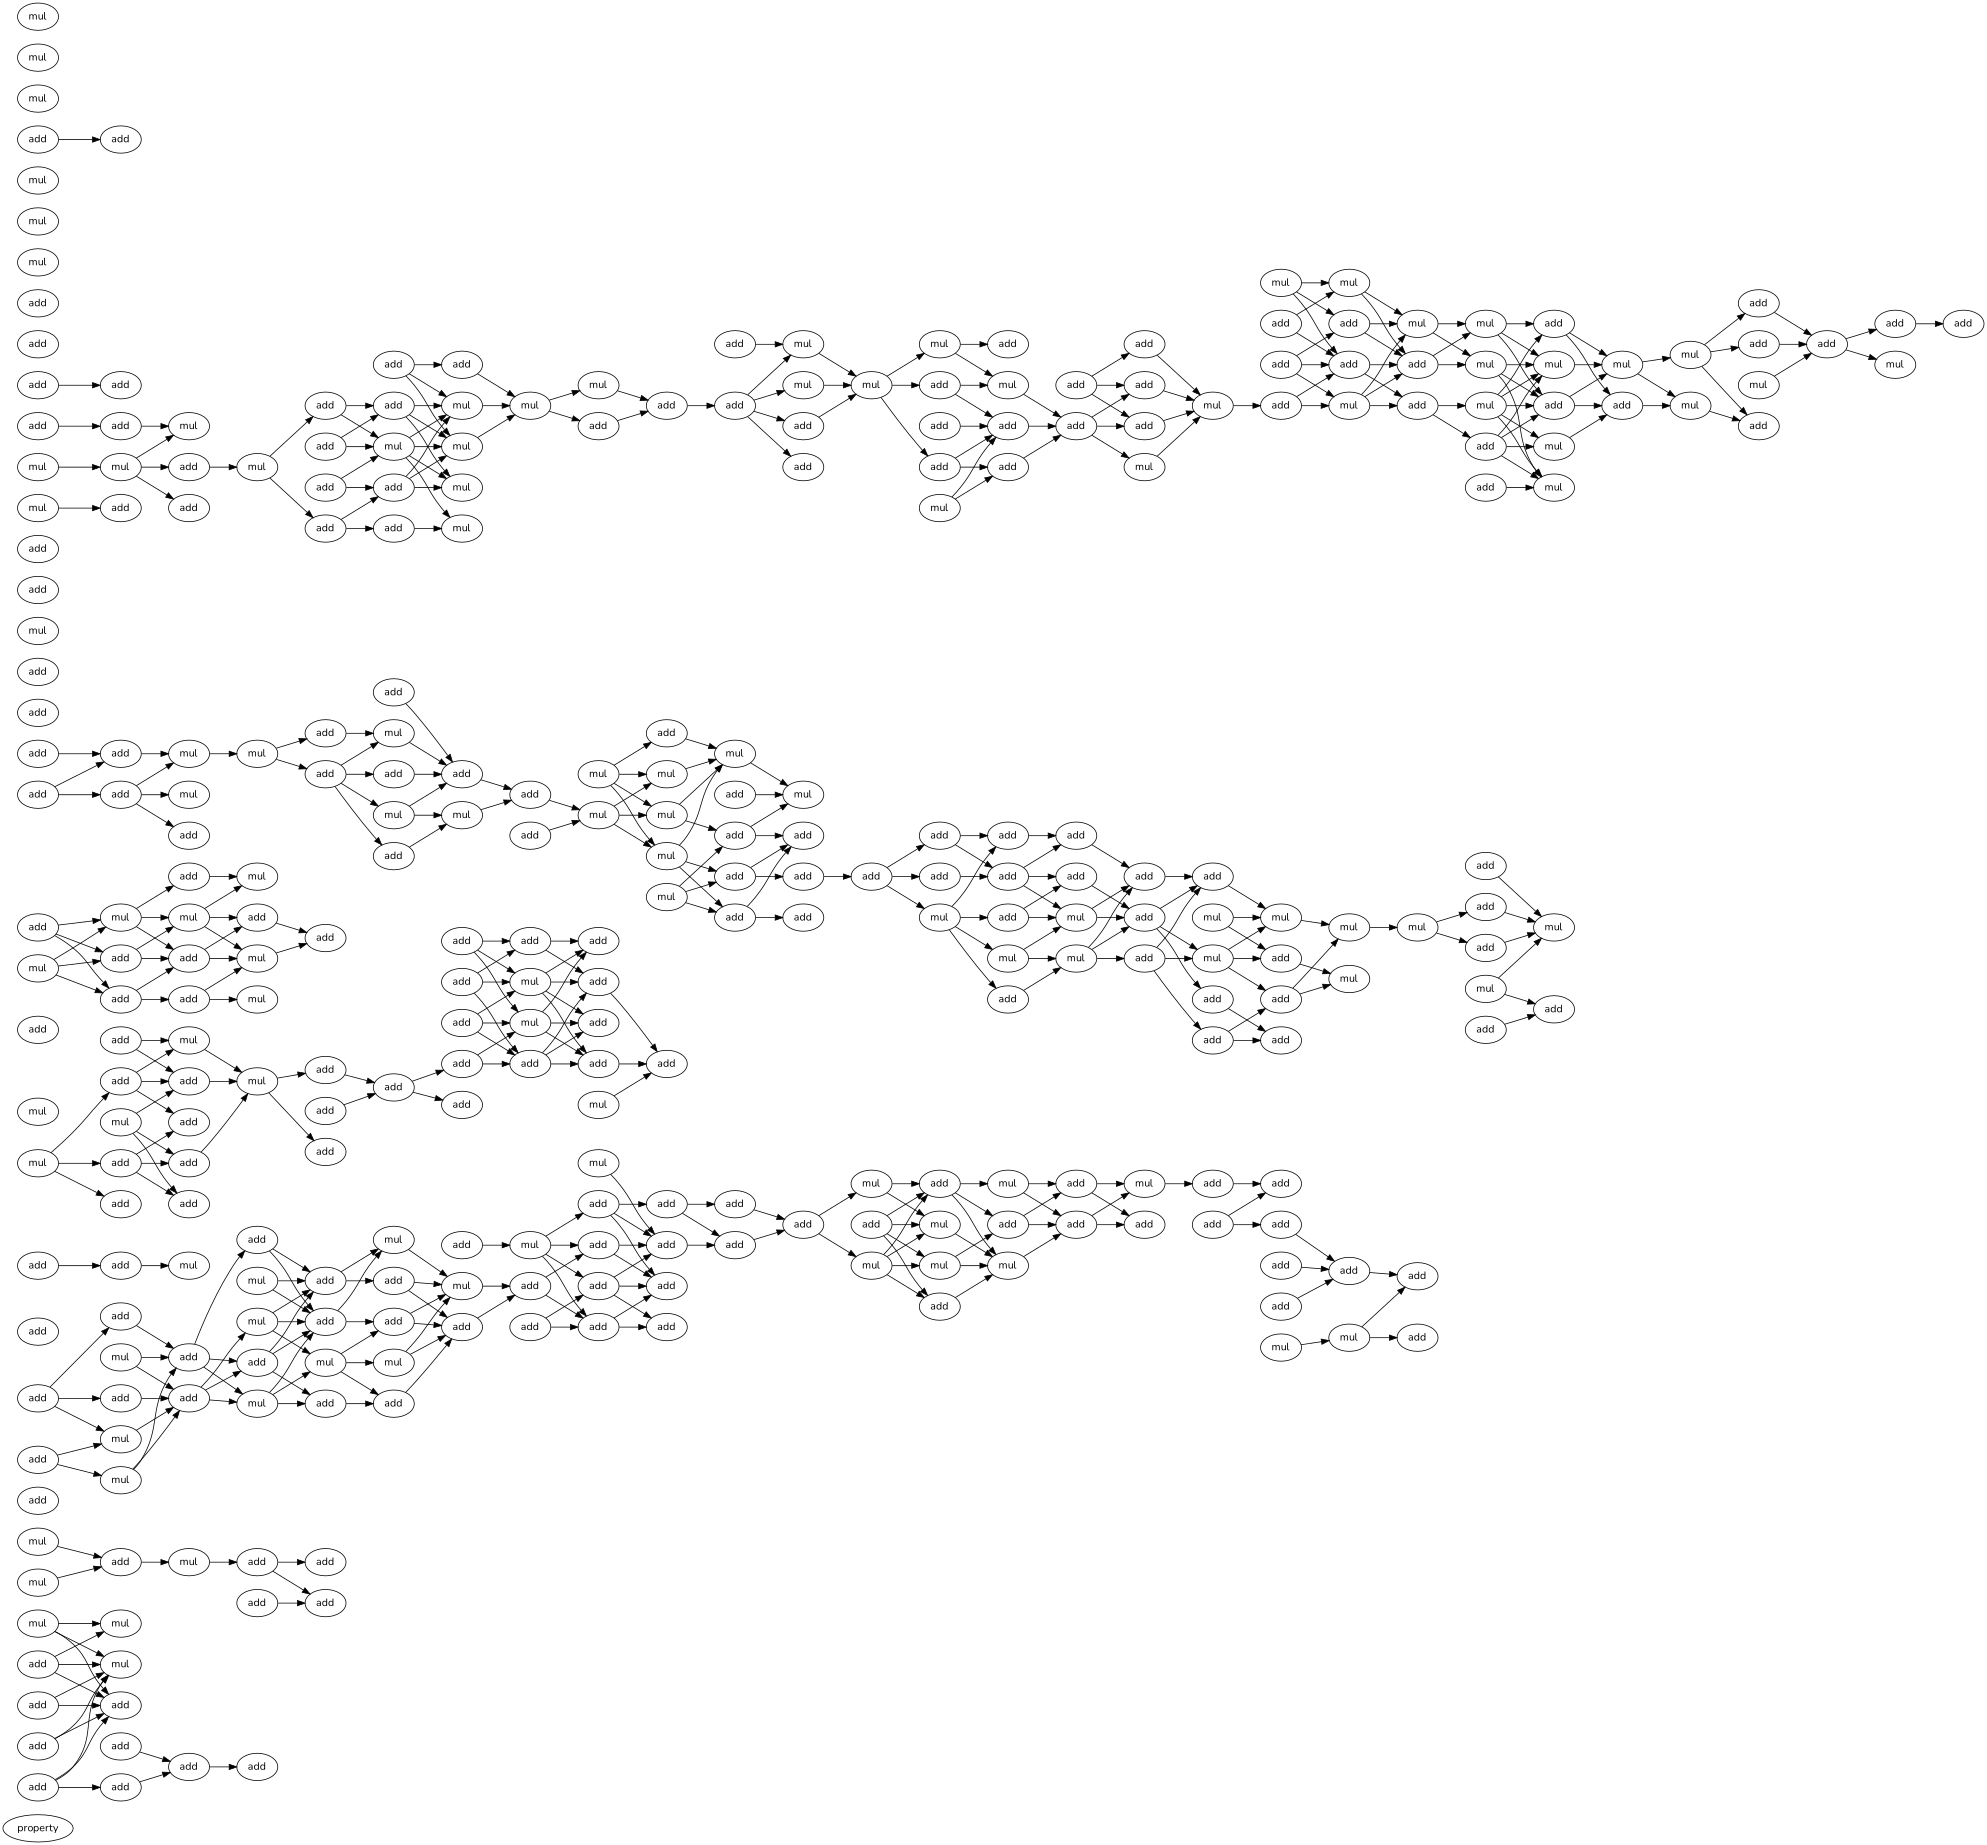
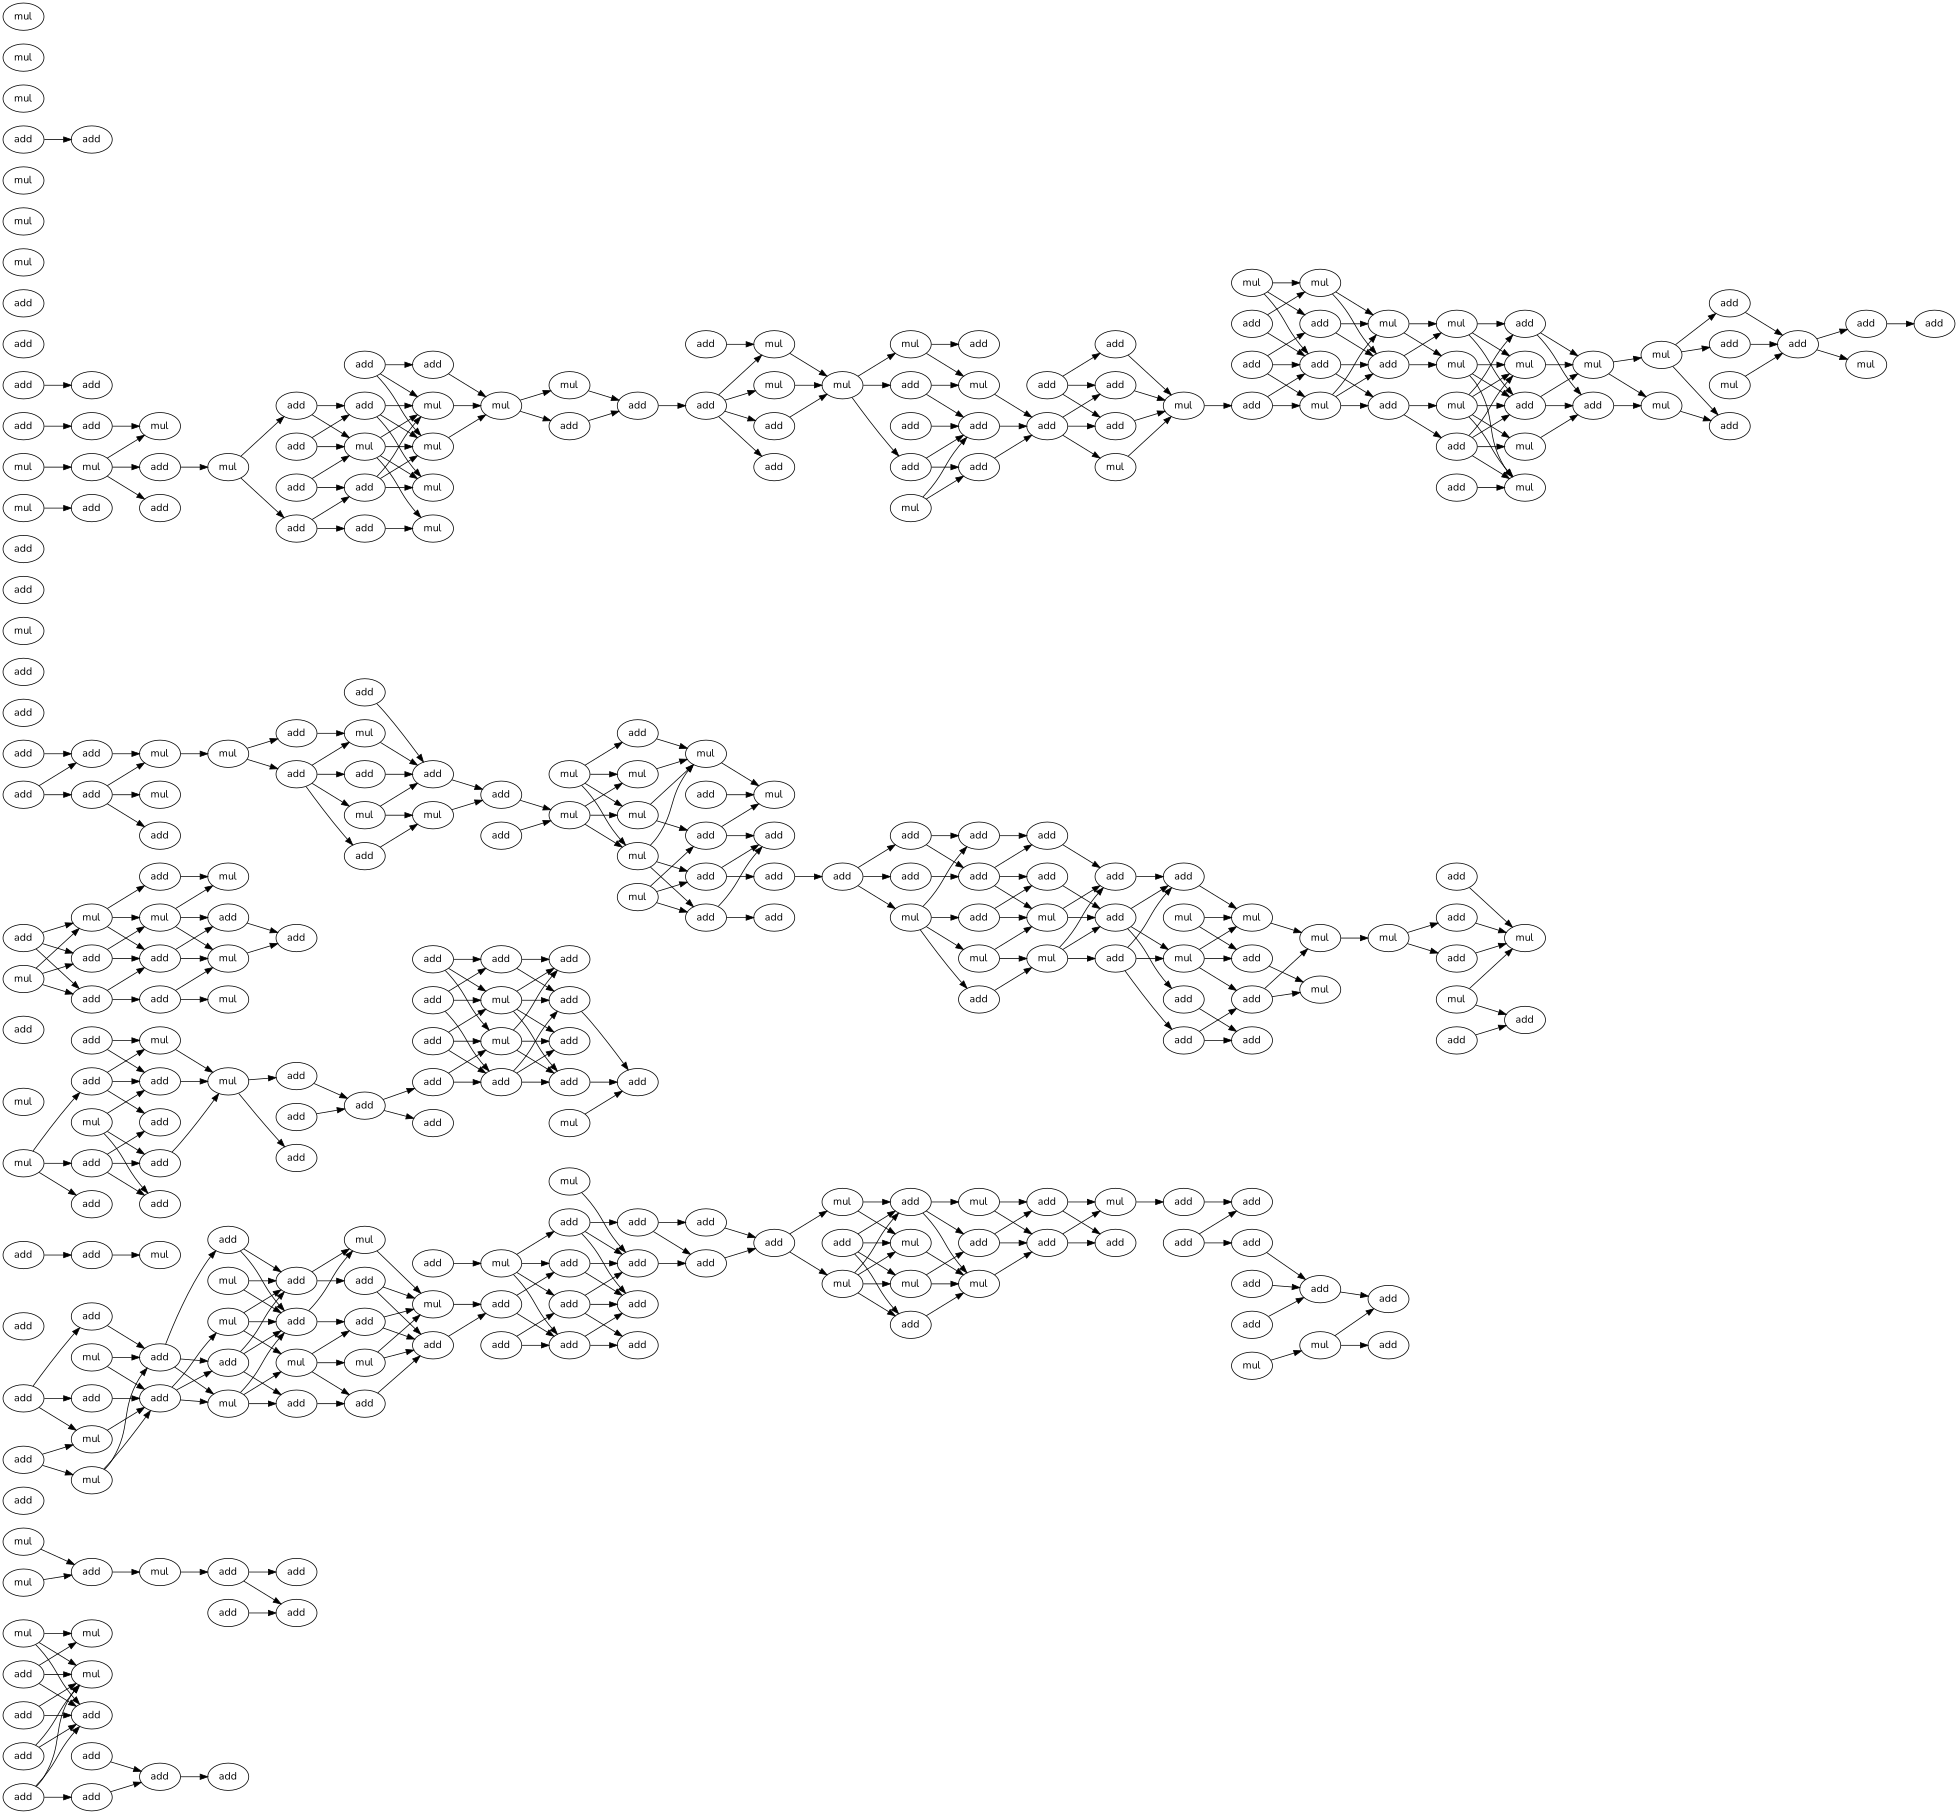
(38, 1828) -> none
